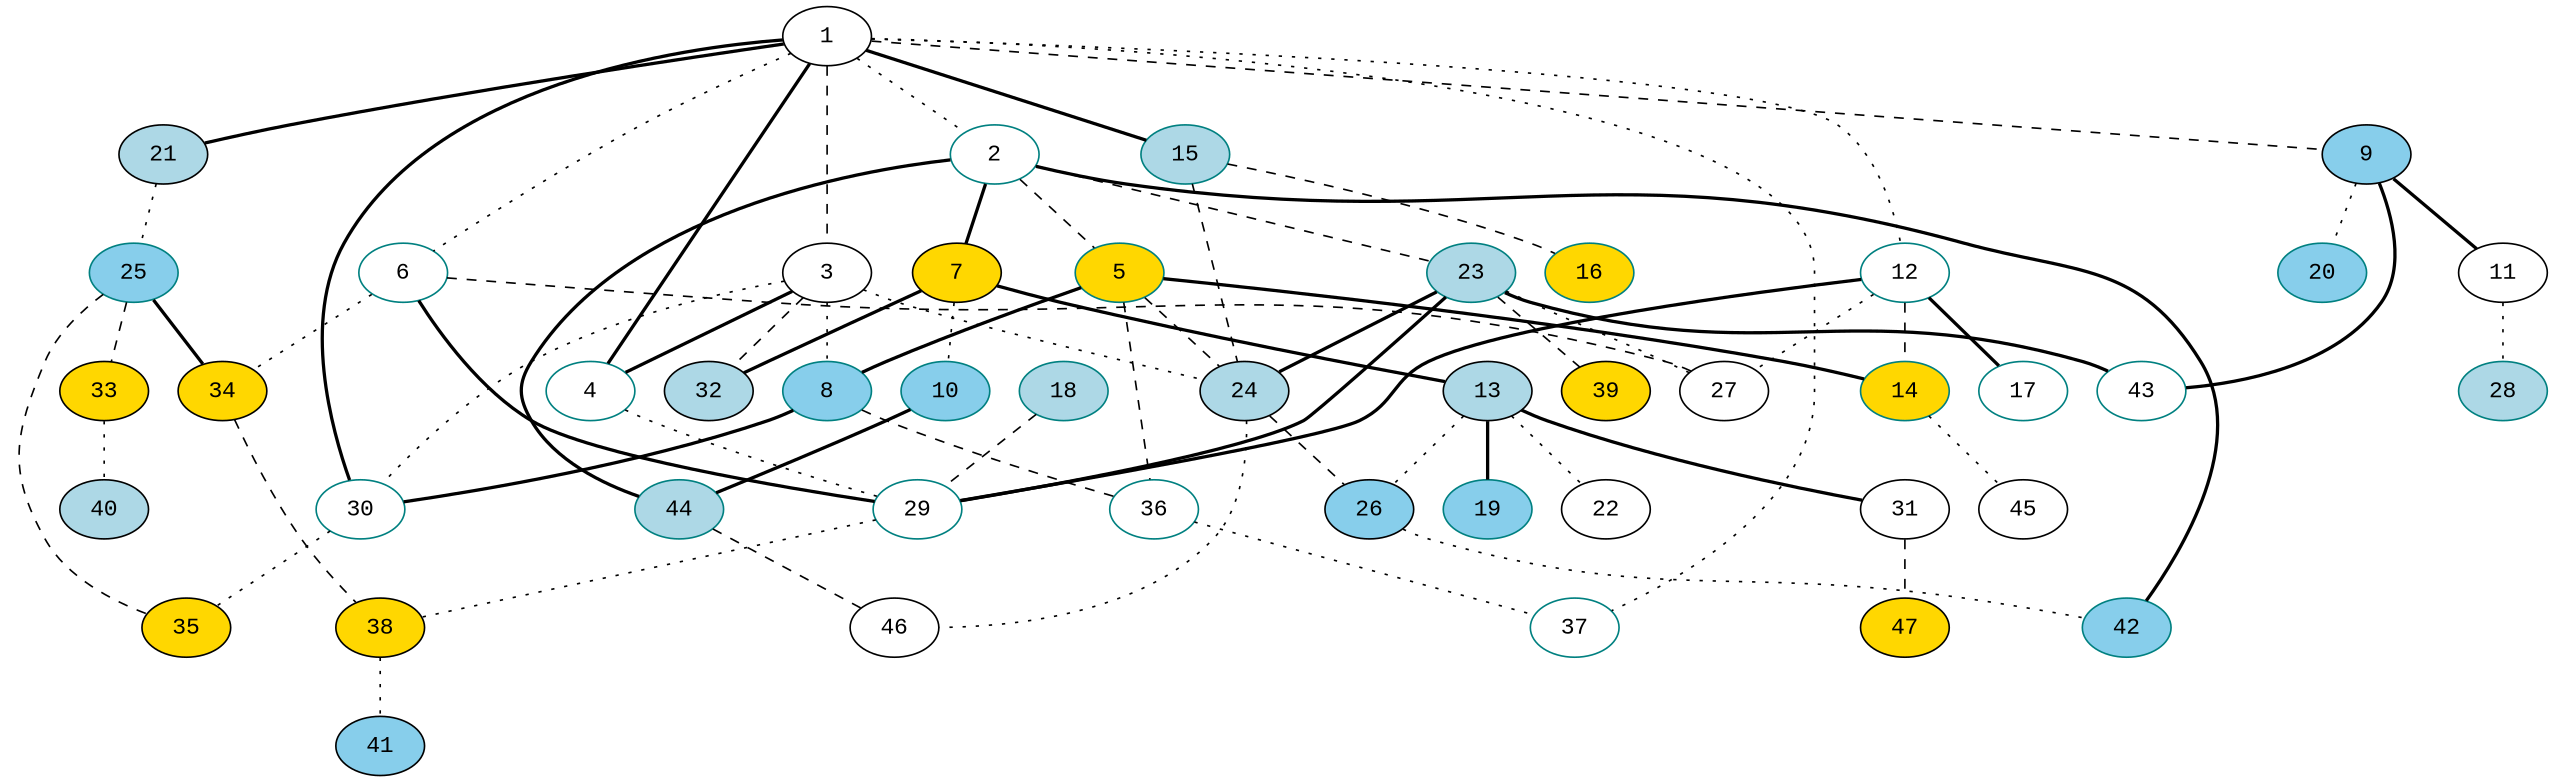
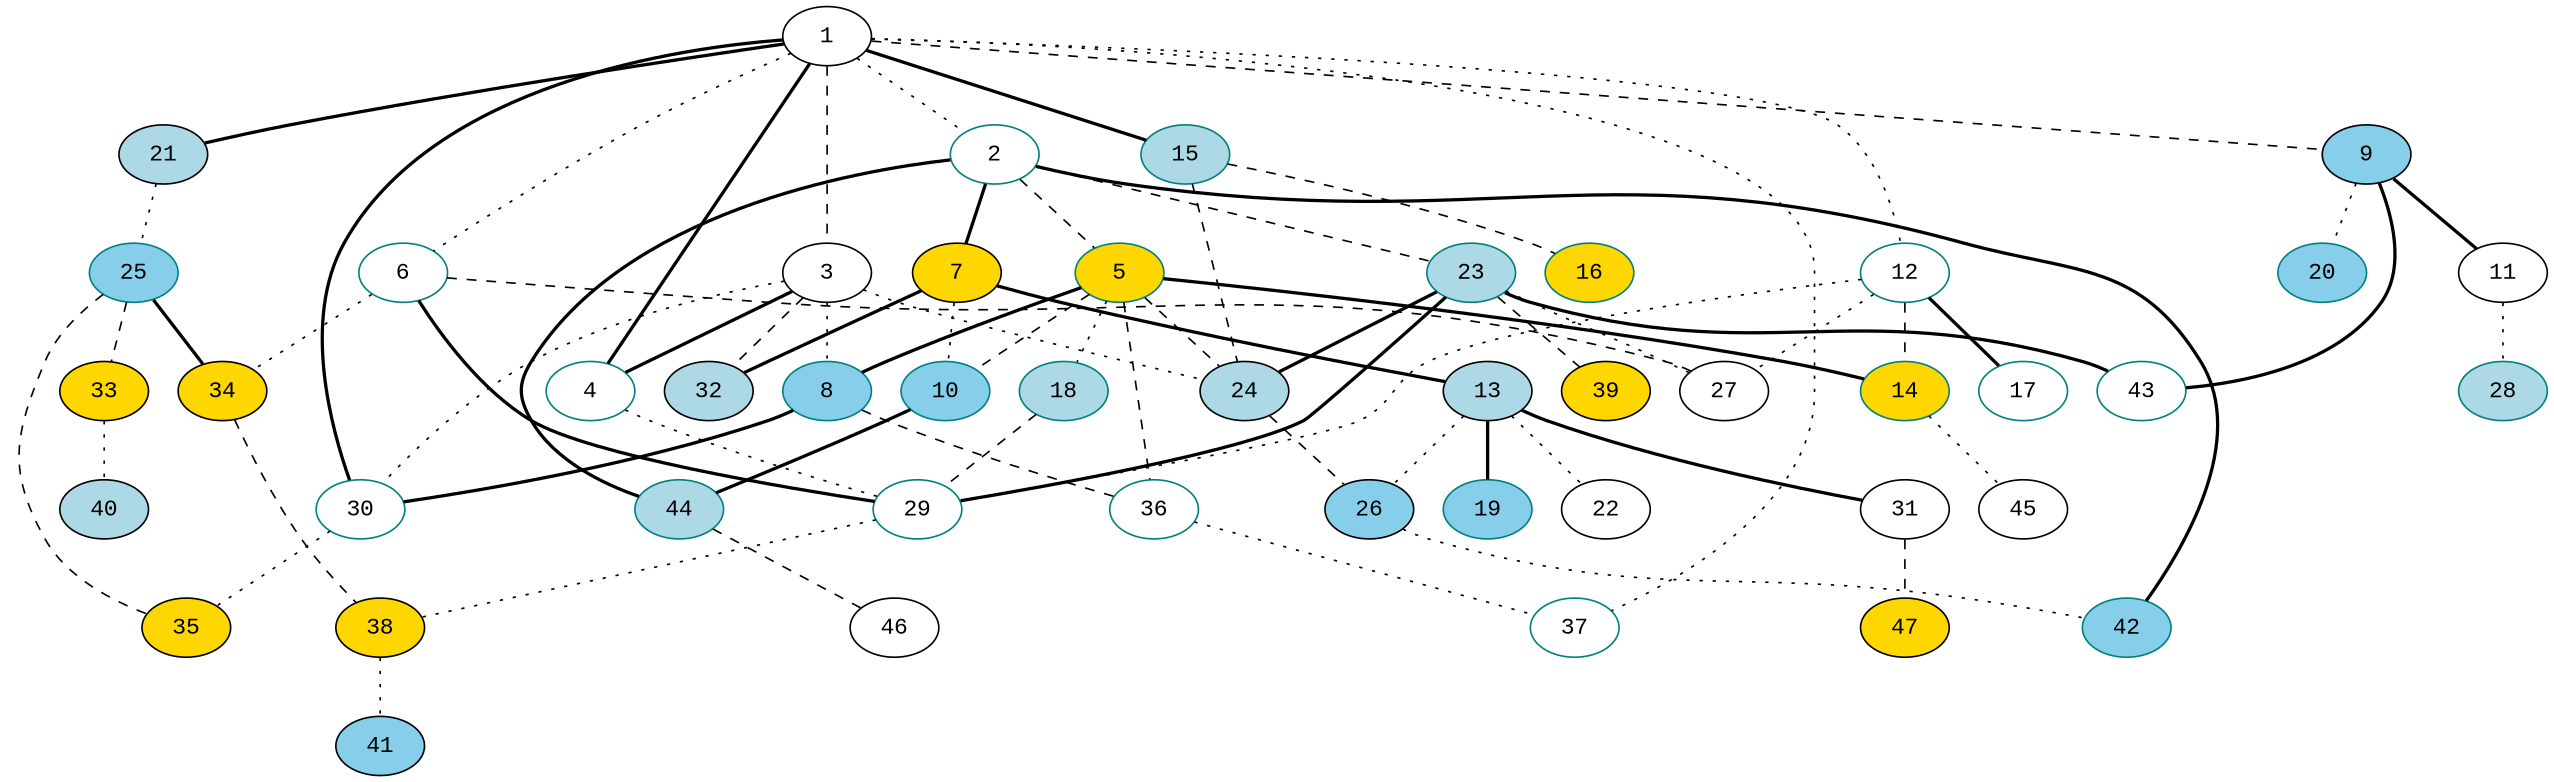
none -> (1038, 328)
none -> (1092, 332)
(1424, 364) -> (1424, 364)
(1144, 587) -> none
